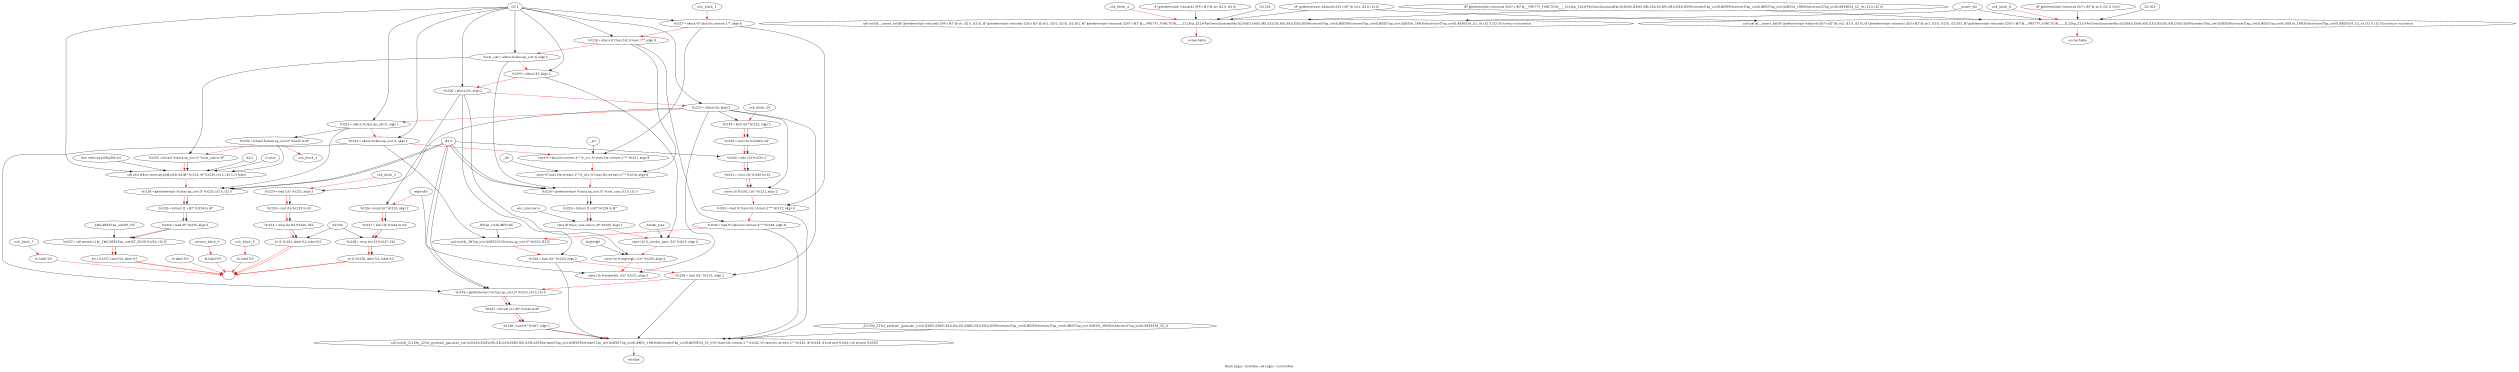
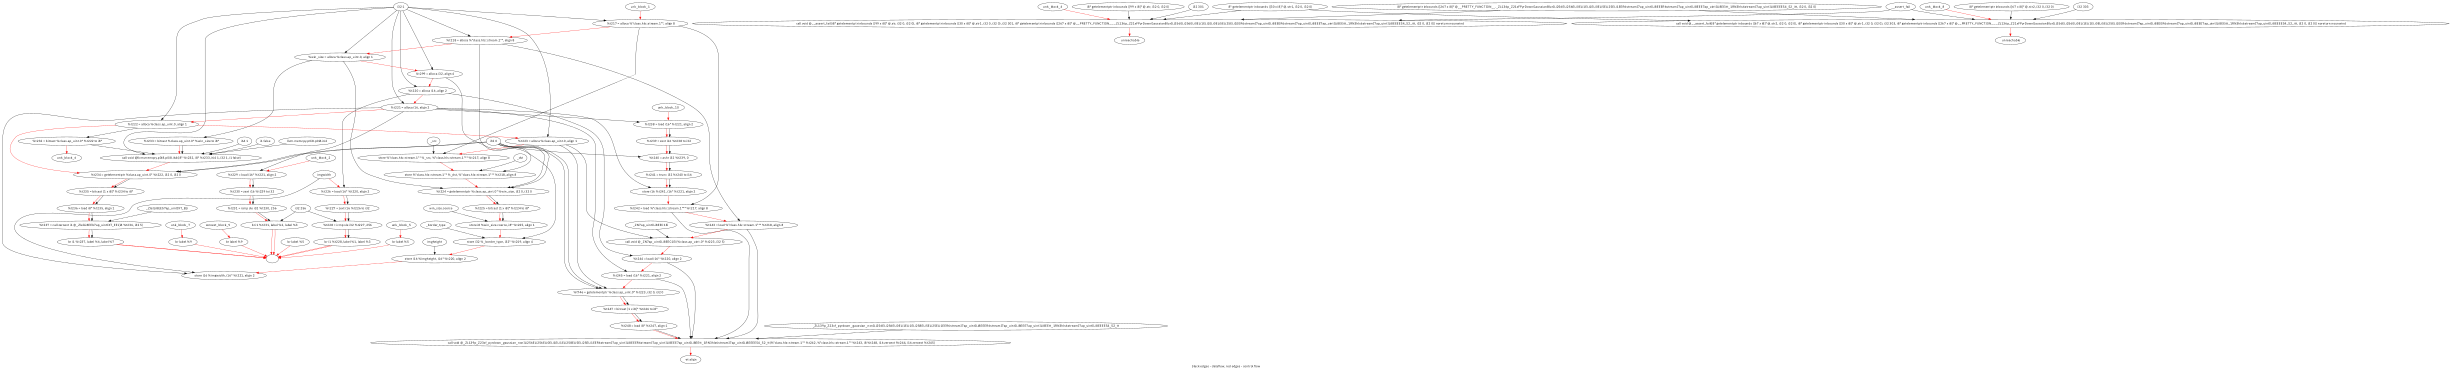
(231, 149) -> none
(298, 175) -> (22, 134)
(507, 211) -> none
(500, 292) -> (619, 292)
